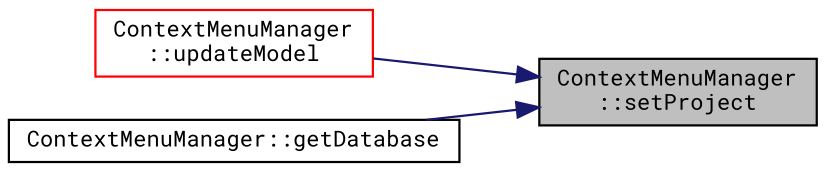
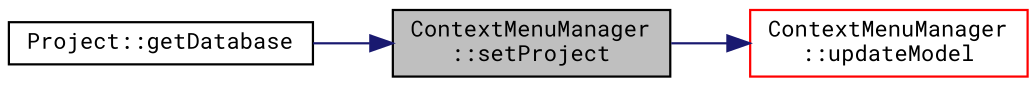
(445, 66) -> (699, 43)
(234, 141) -> (161, 43)
